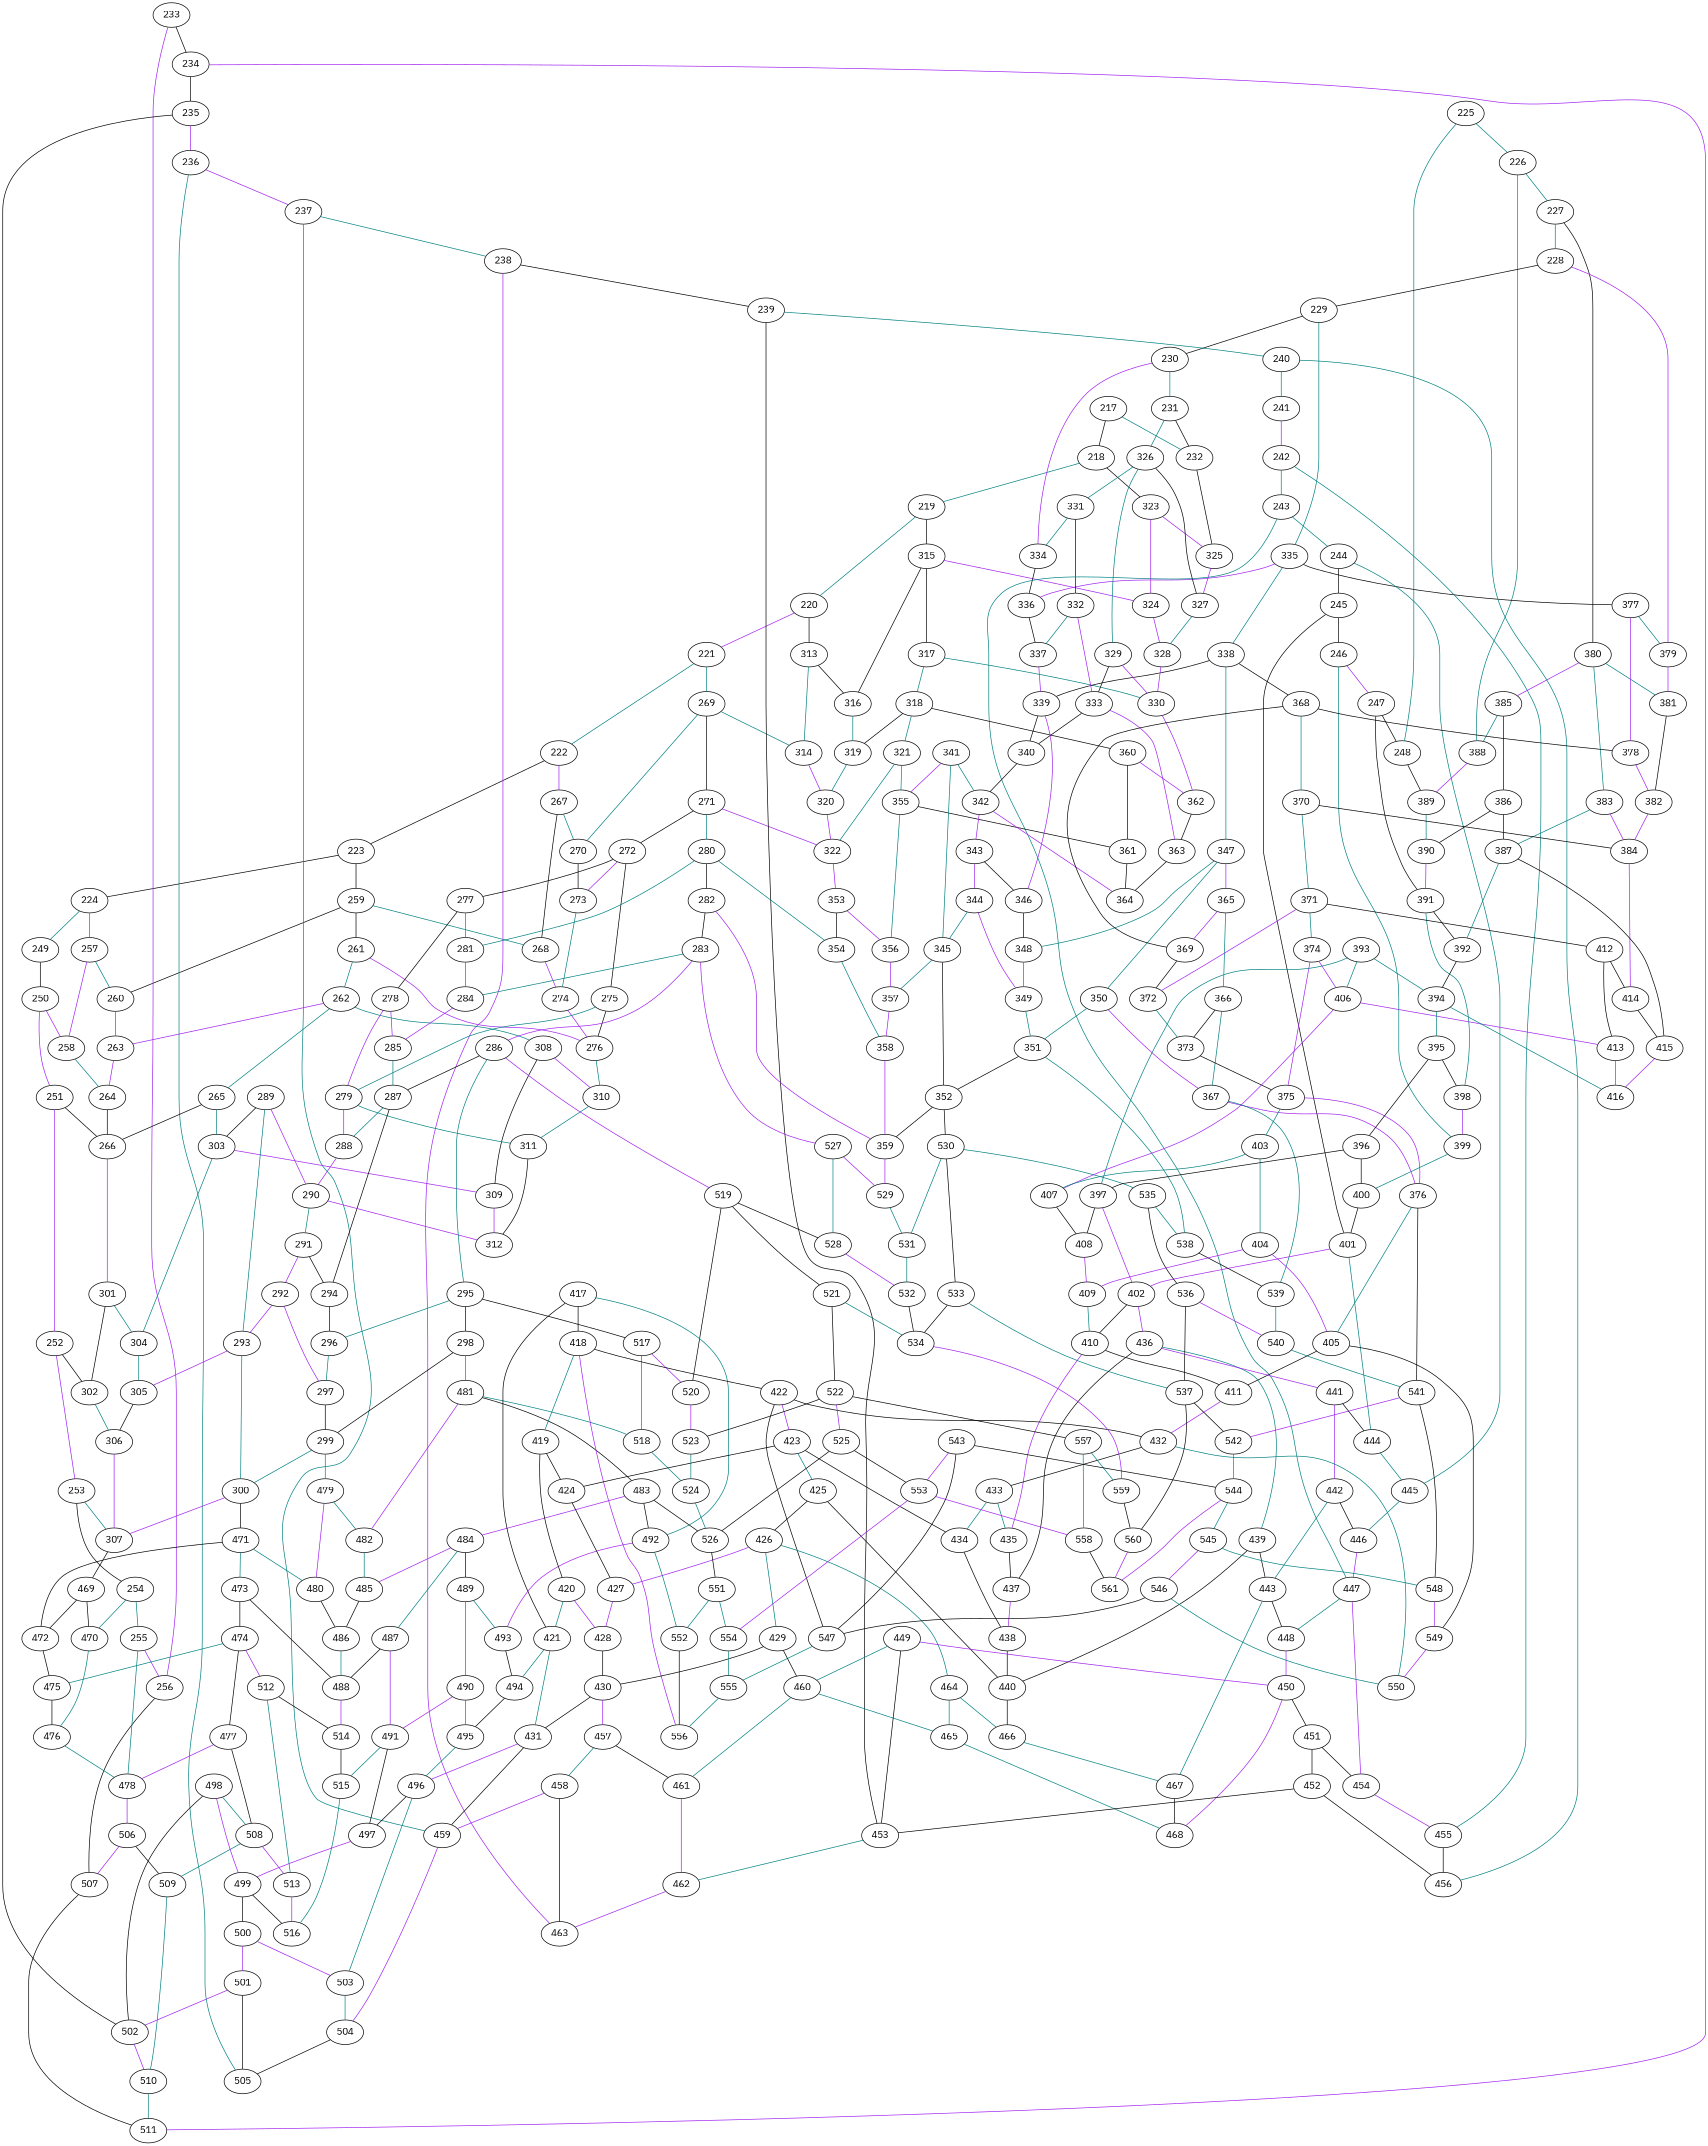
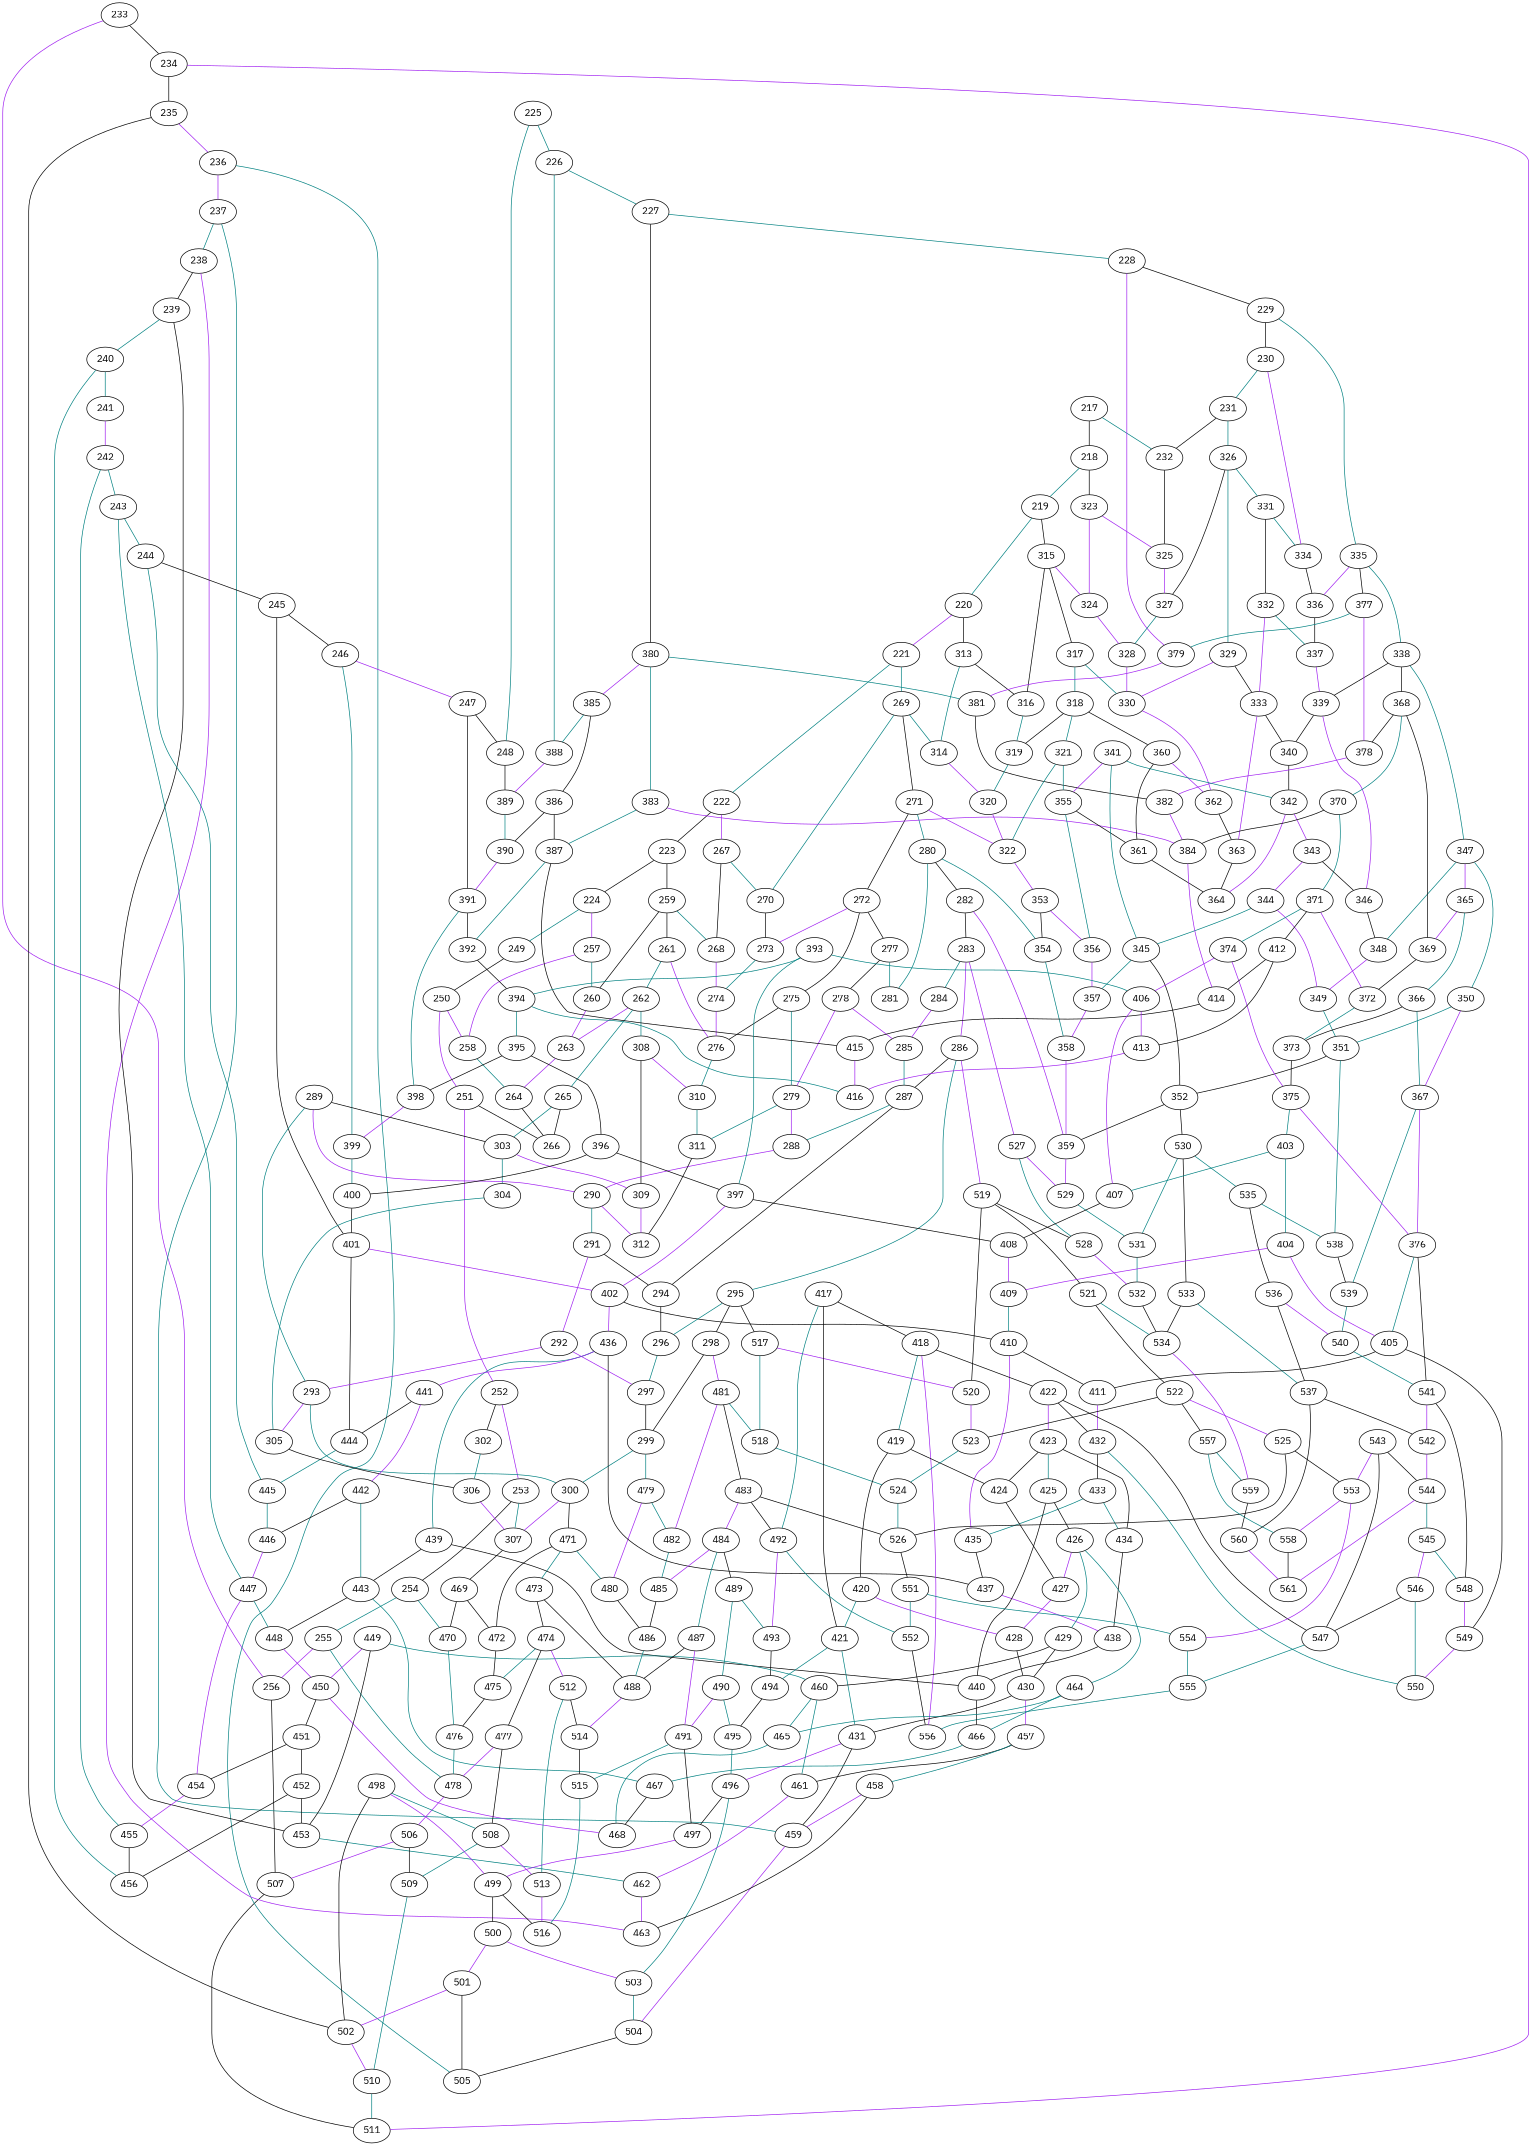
(465, 975) -> none
(107, 1294) -> none
(1359, 1339) -> (350, 1343)
